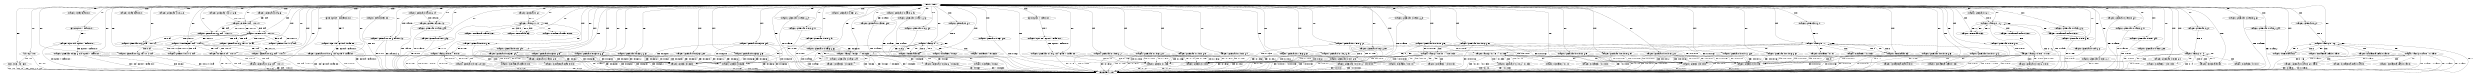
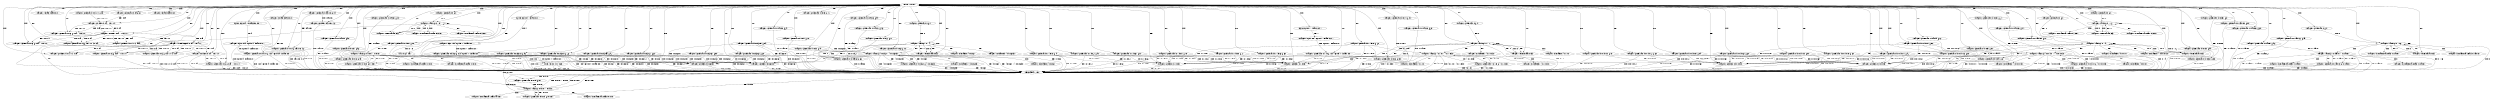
(172, 13) -> none
(879, 16) -> (2296, 49)
(2009, 40) -> none
(1447, 46) -> (2073, 49)
(447, 62) -> (606, 57)
(776, 71) -> (776, 73)
